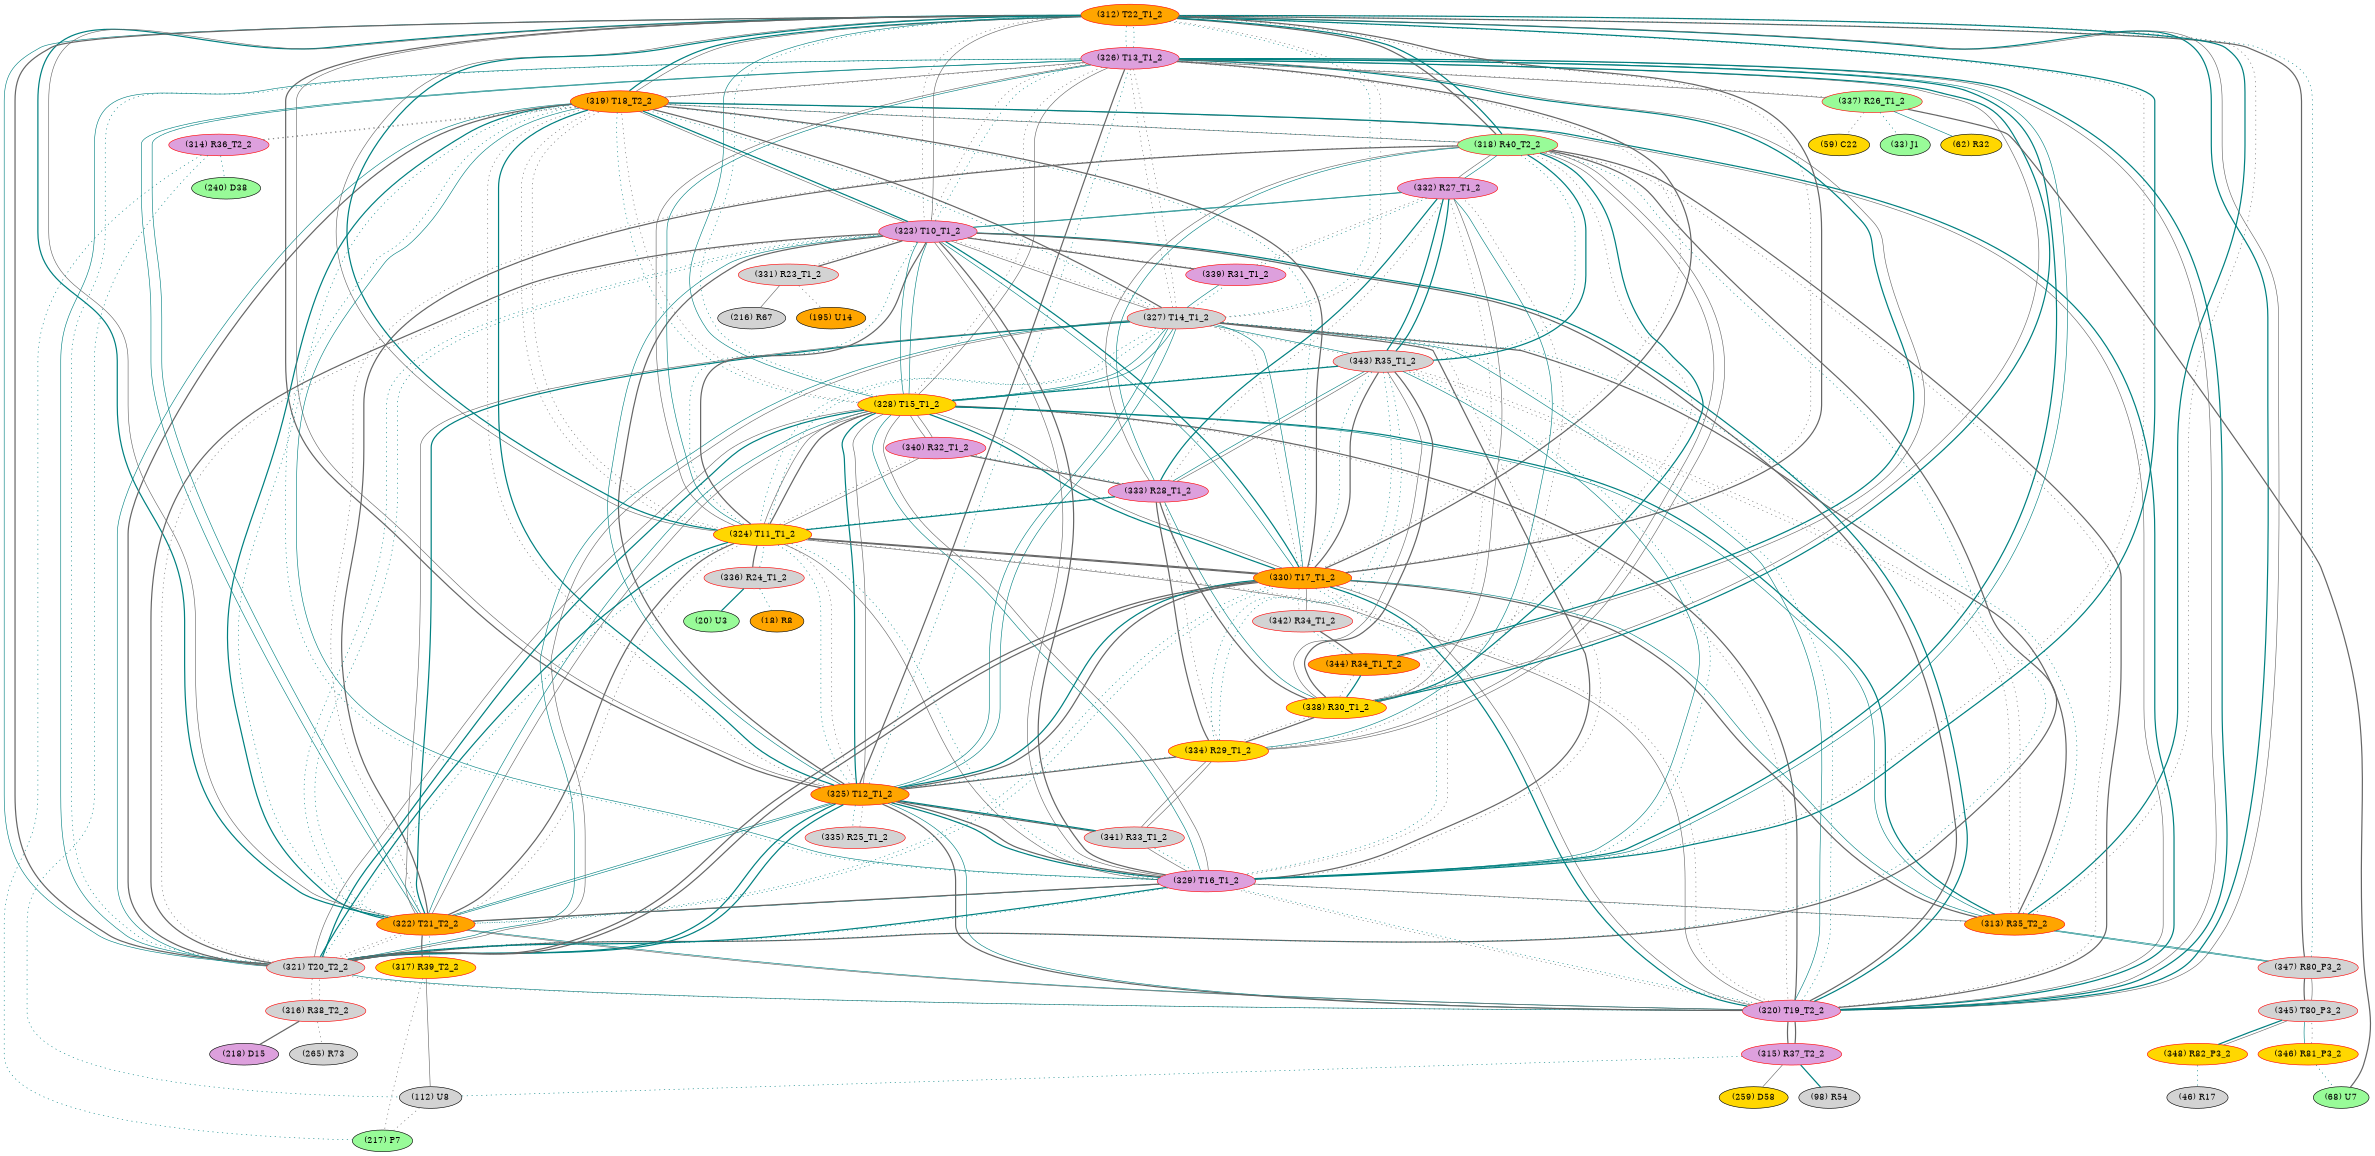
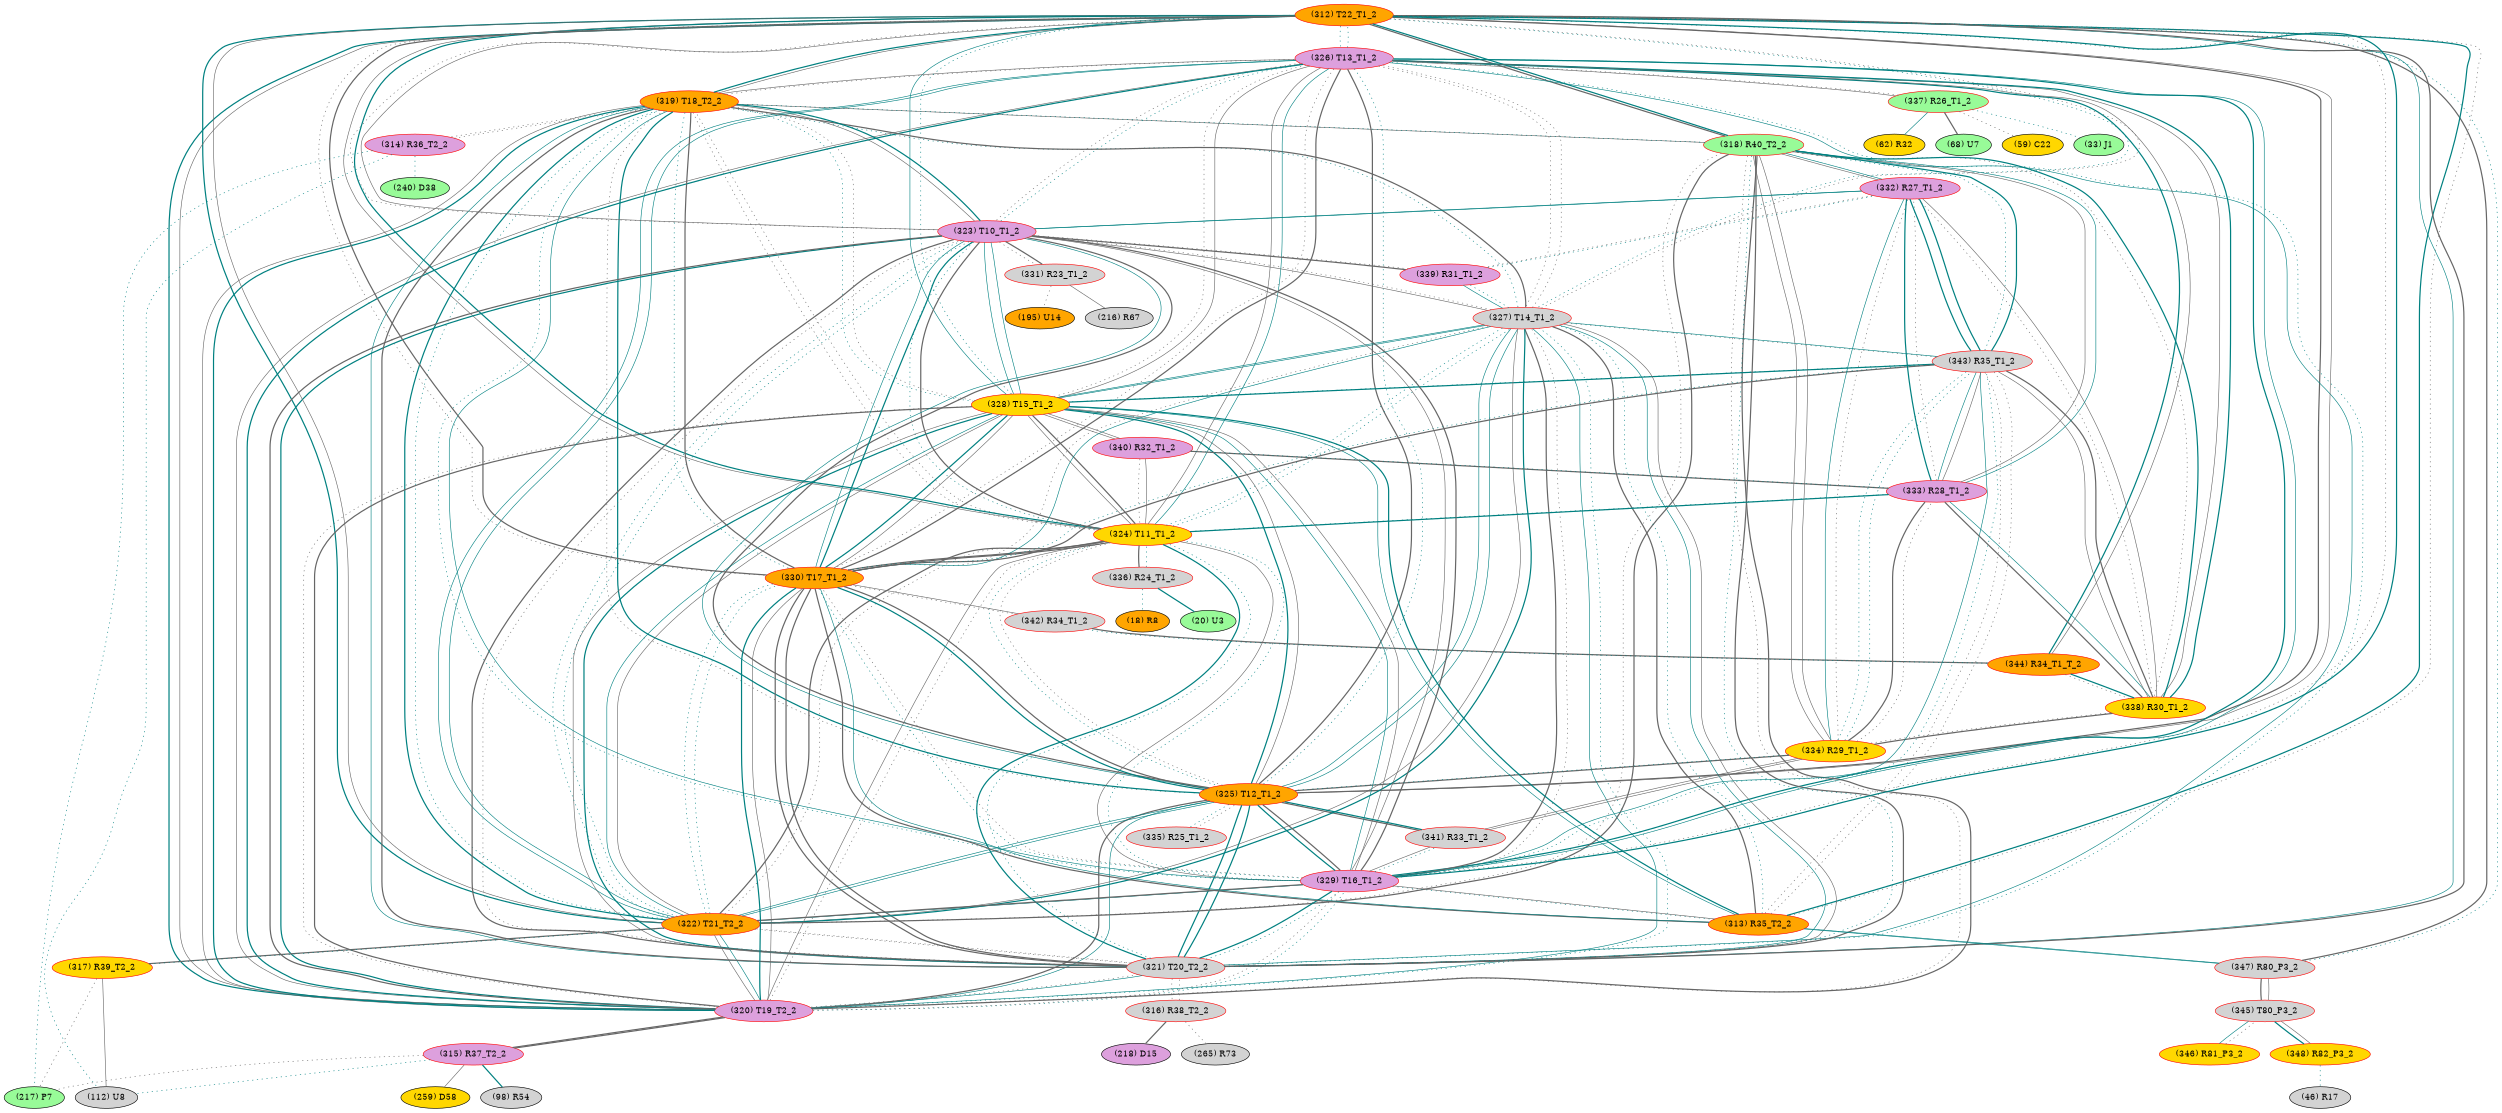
(2325, 1076) -> none
(407, 1119) -> (239, 1065)
